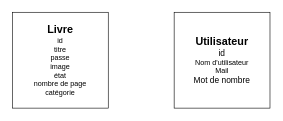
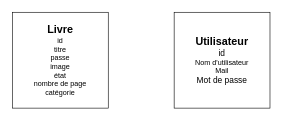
(222, 60) -> (222, 60)
